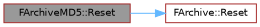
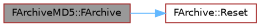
(67, 13) -> (67, 13)
